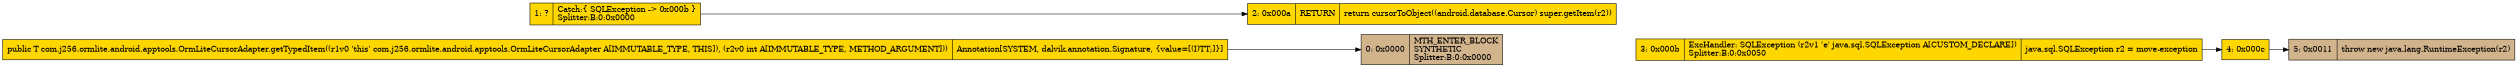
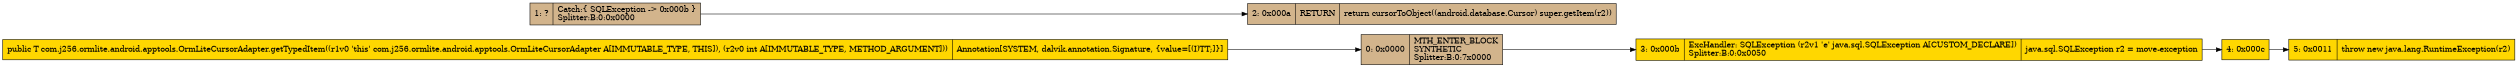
(615, 14) -> (615, 14)
(1432, 14) -> (1432, 14)
none -> (1567, 50)
(2402, 50) -> (2402, 50)
(1453, 58) -> (1453, 58)
